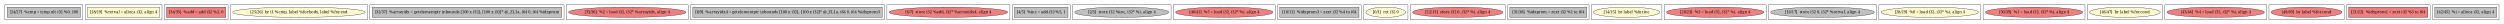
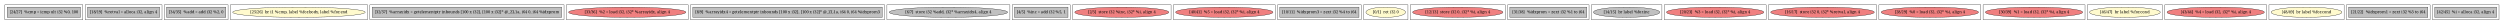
(124, 12) -> (124, 12)
(196, 12) -> (196, 12)
(948, 12) -> (948, 12)
(1122, 12) -> (1122, 12)
(1627, 12) -> (1627, 12)
(1823, 12) -> (1823, 12)
(1930, 12) -> (1930, 12)
(2307, 12) -> (2307, 12)
(2388, 12) -> (2388, 12)
